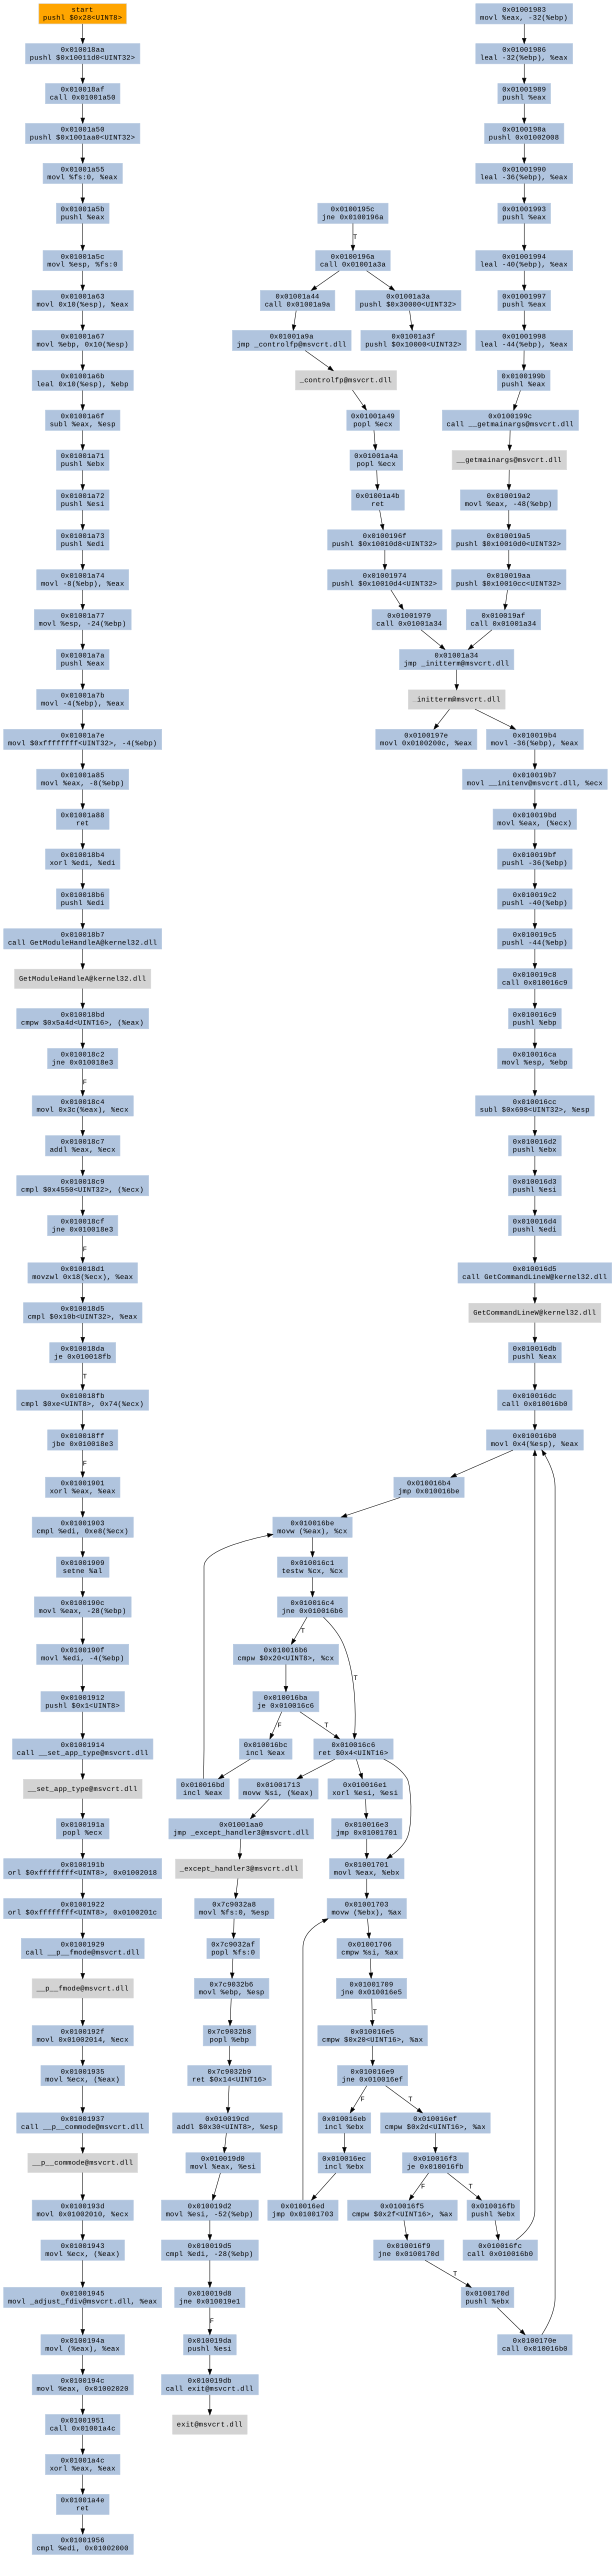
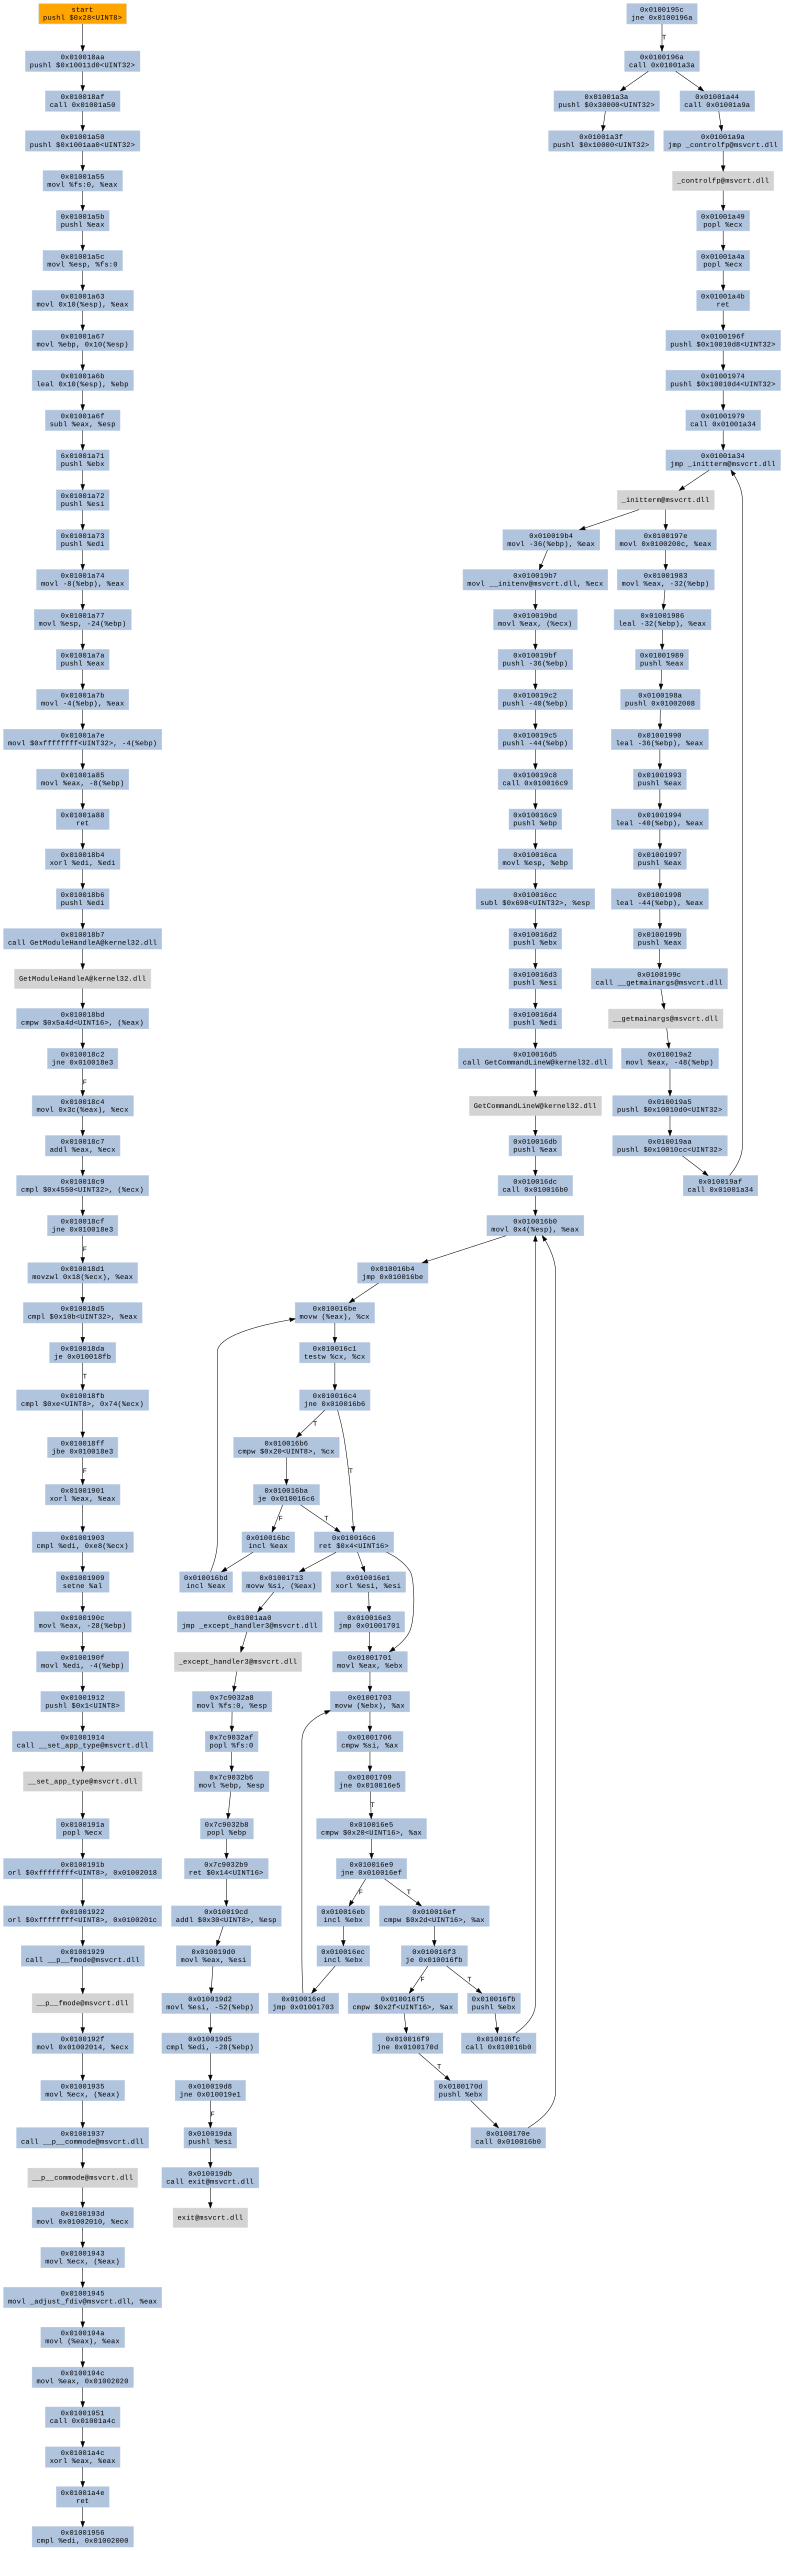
(83, 460) -> (83, 460)
none -> (666, 557)
